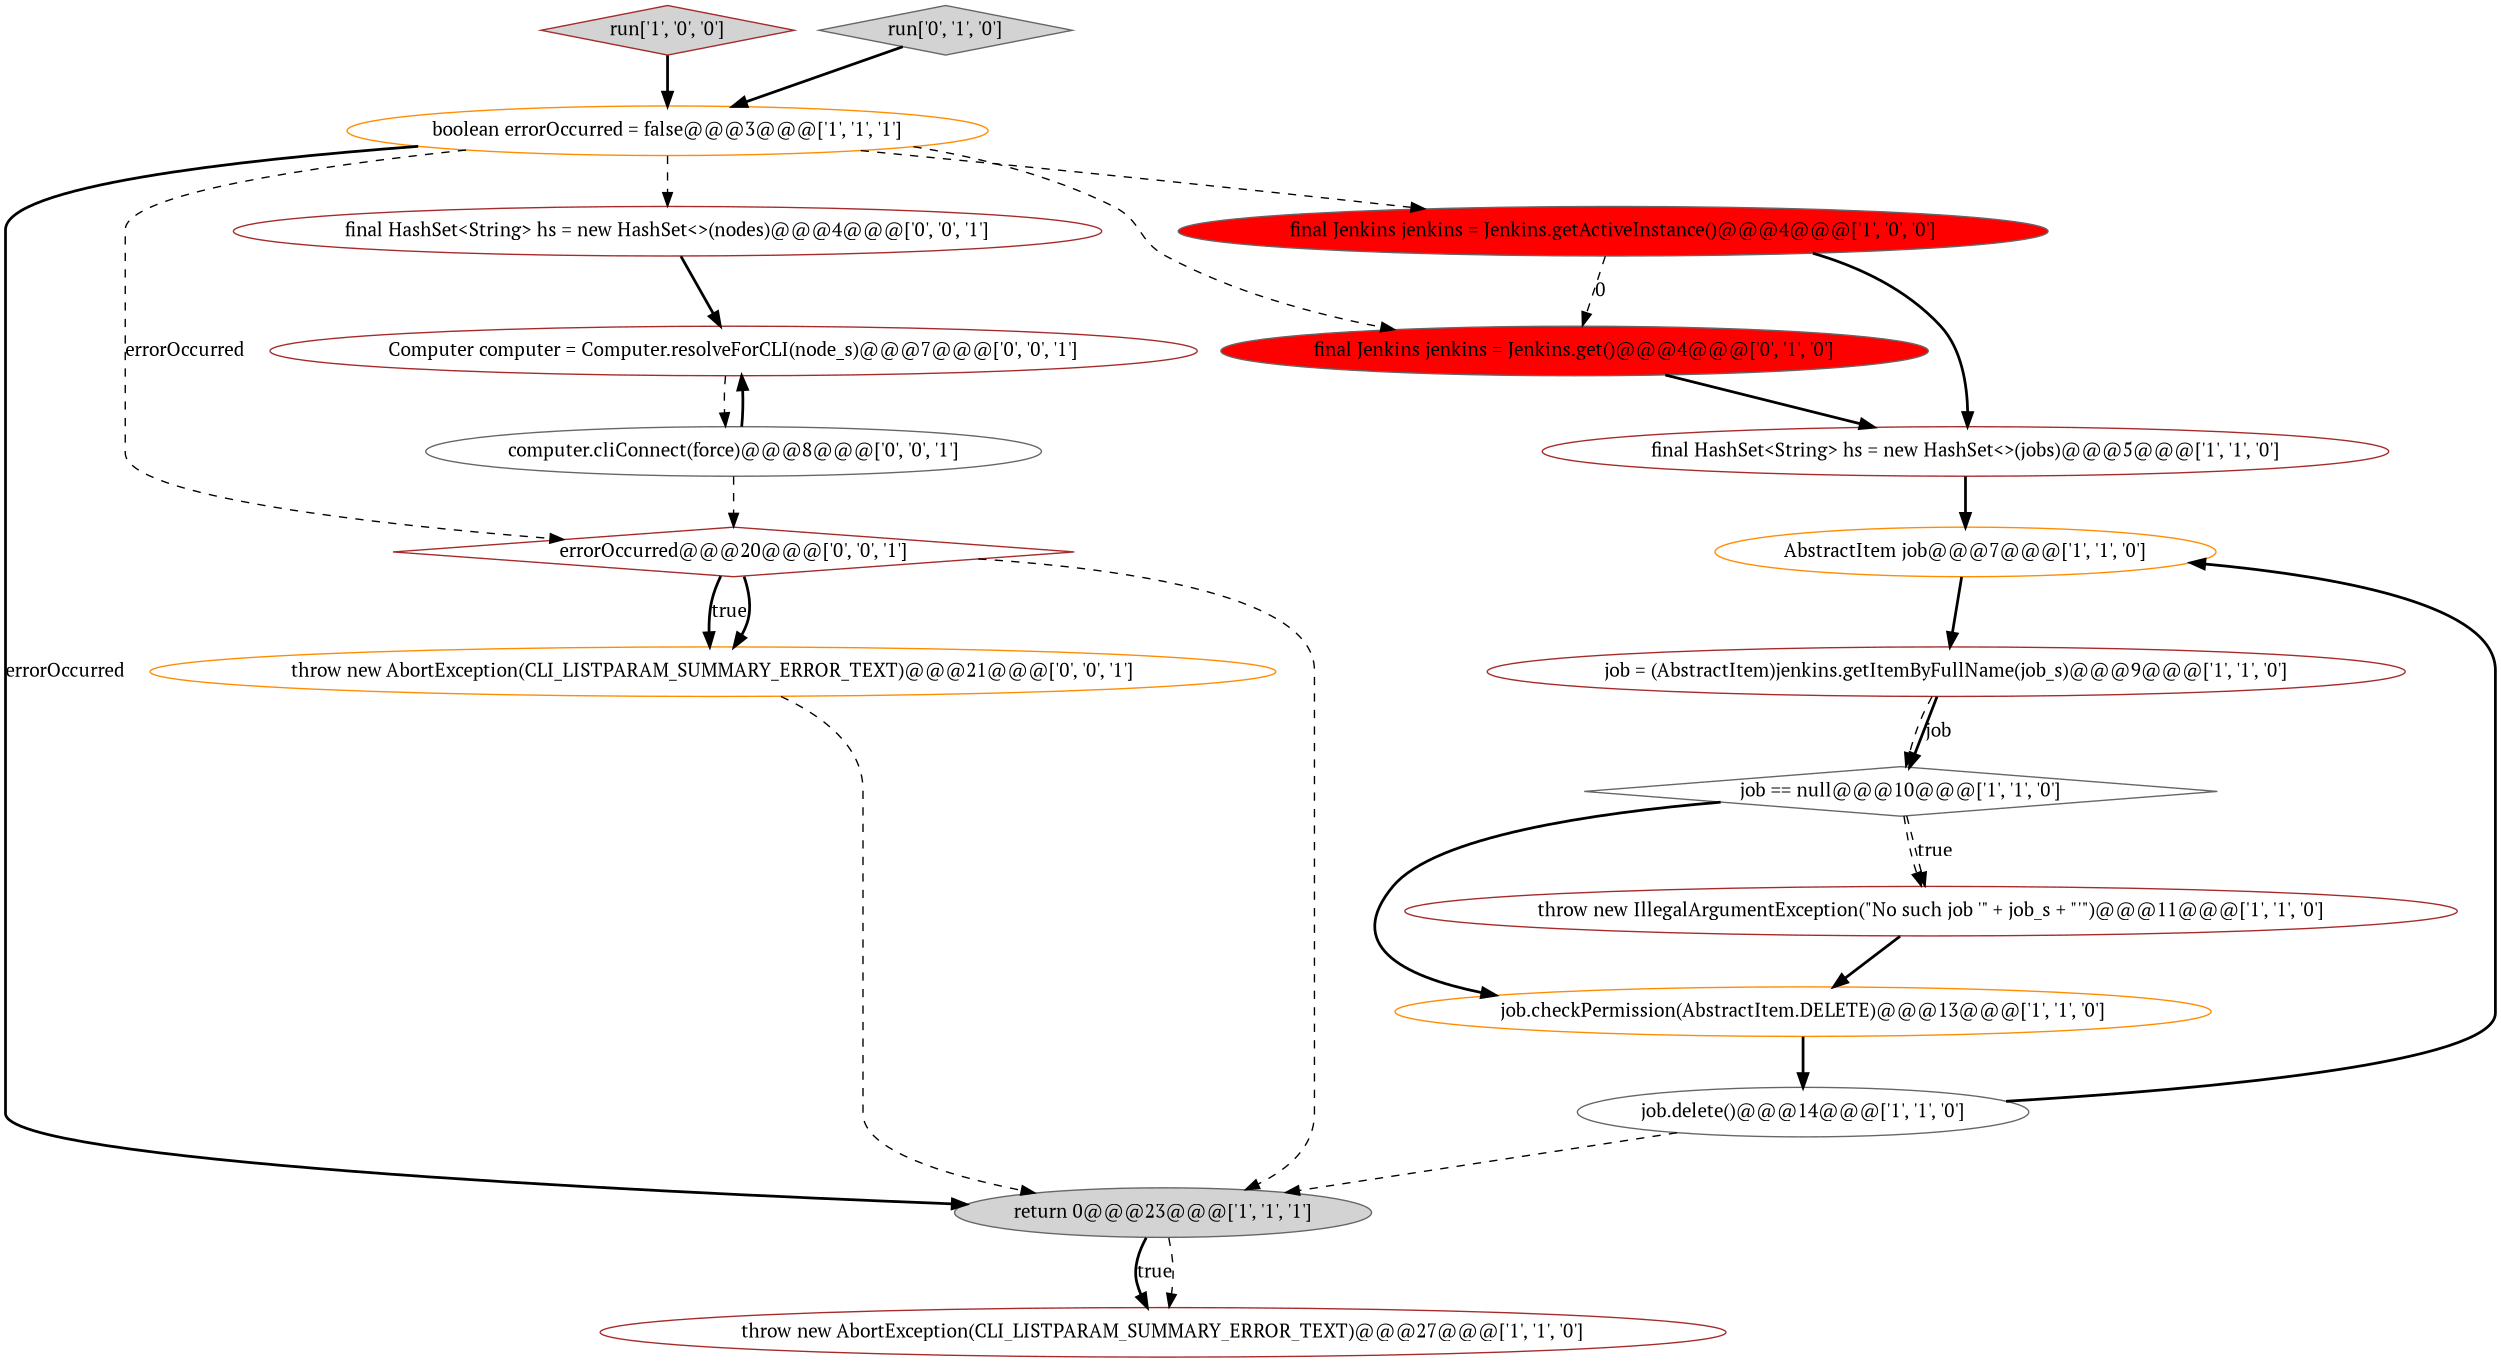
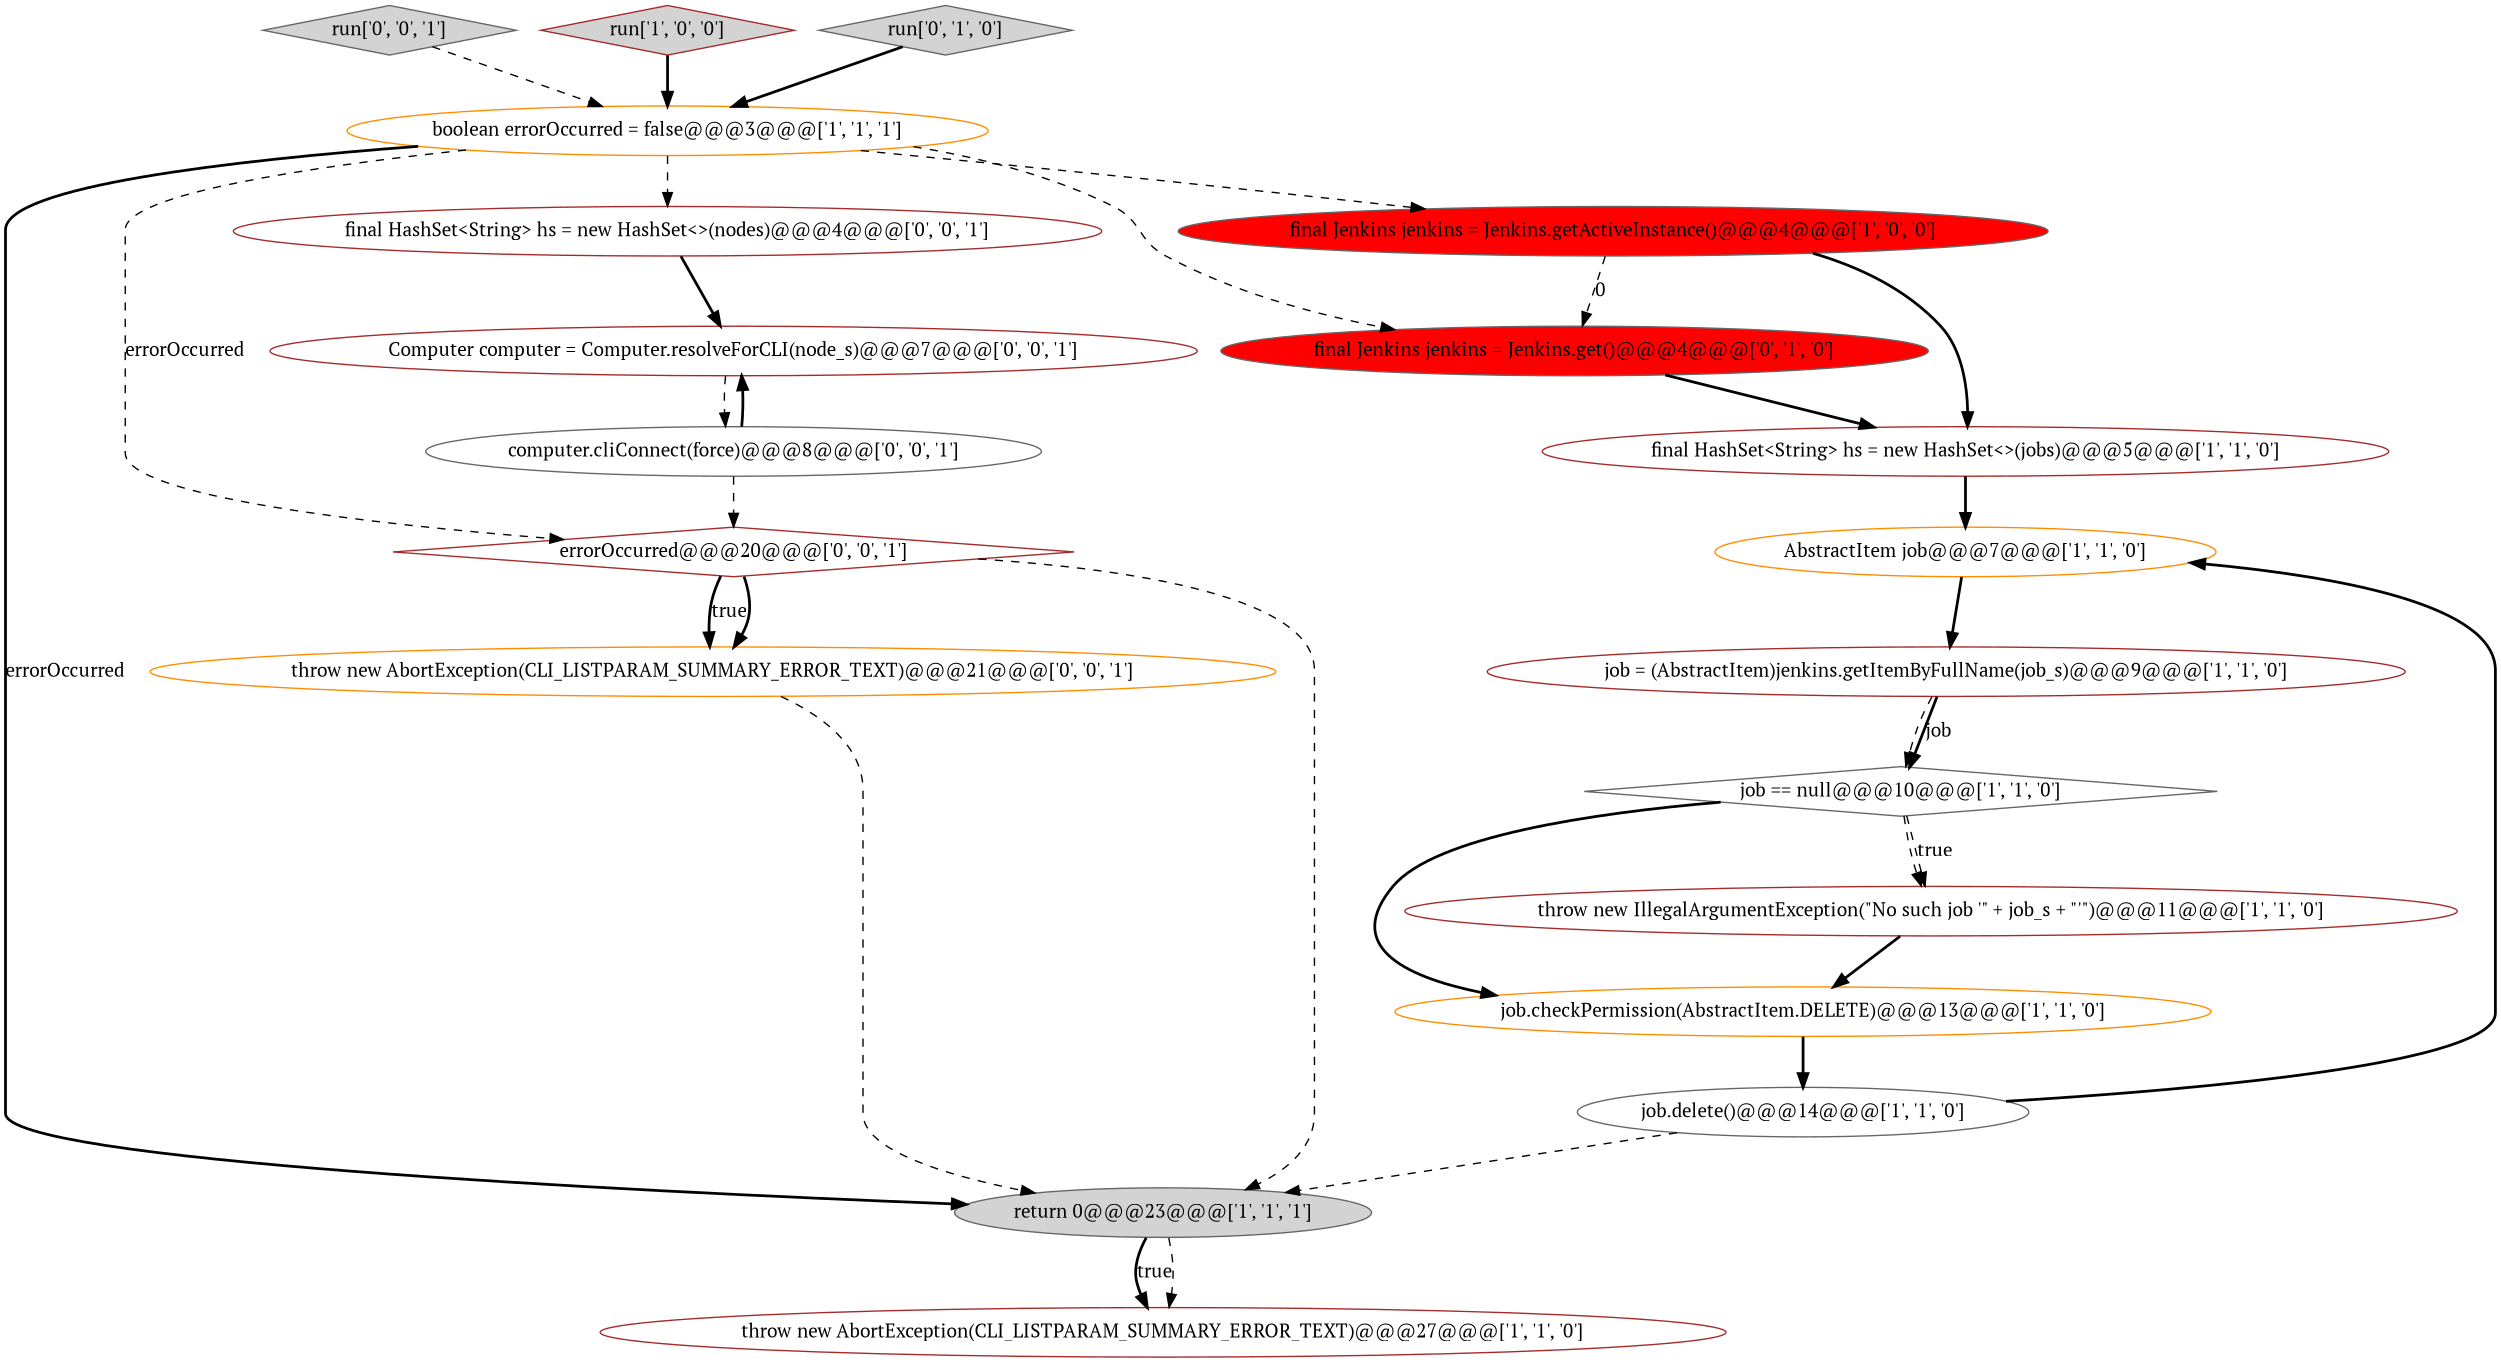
none -> (390, 30)
